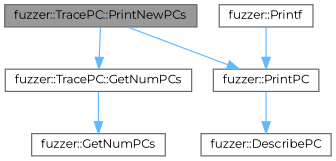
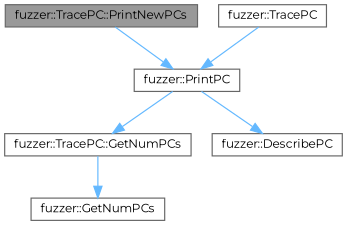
(266, 16) -> (273, 16)
(100, 42) -> (147, 109)
